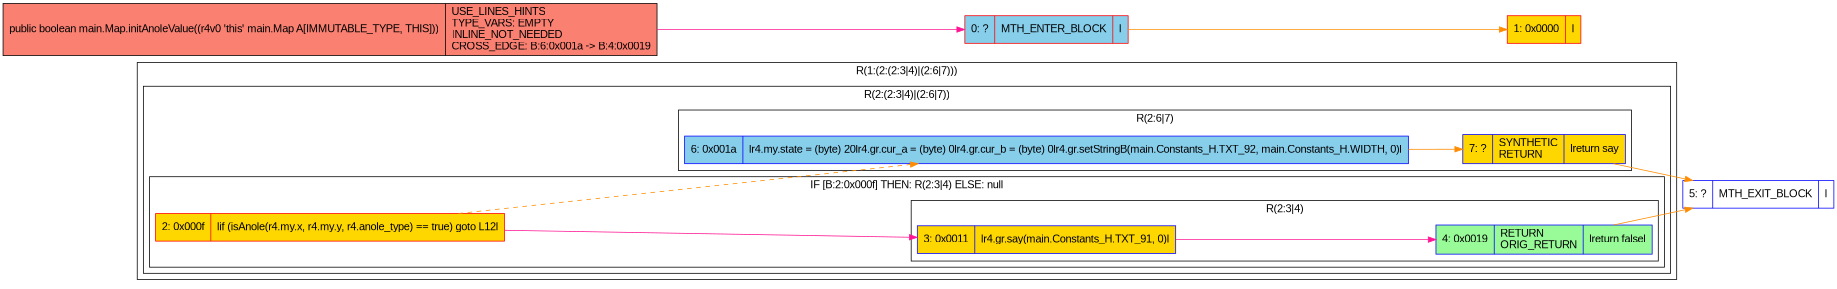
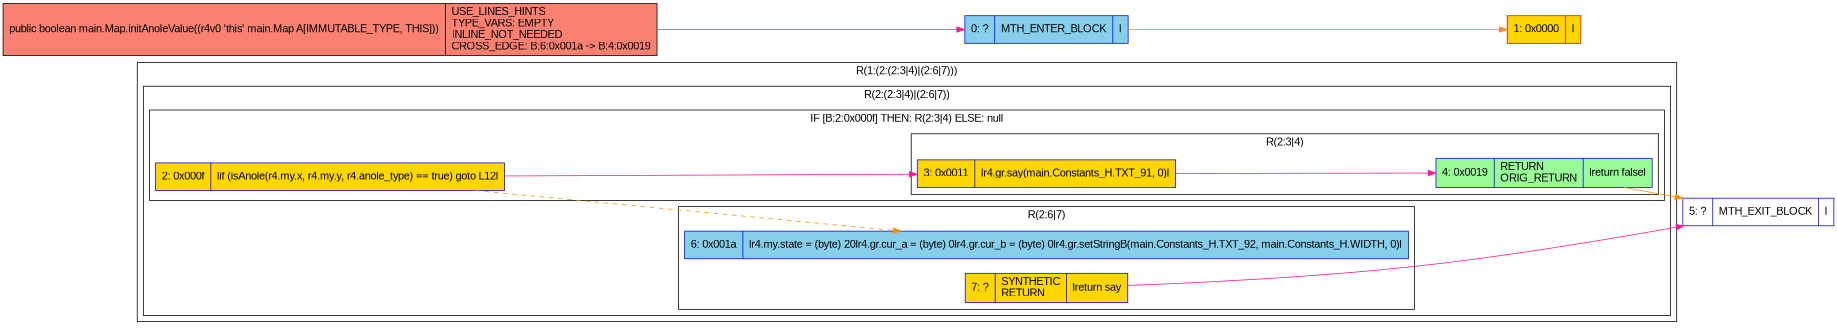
(1046, 30) -> (1046, 30)
(1432, 149) -> none
(1649, 171) -> (1403, 268)
(330, 227) -> (330, 177)
